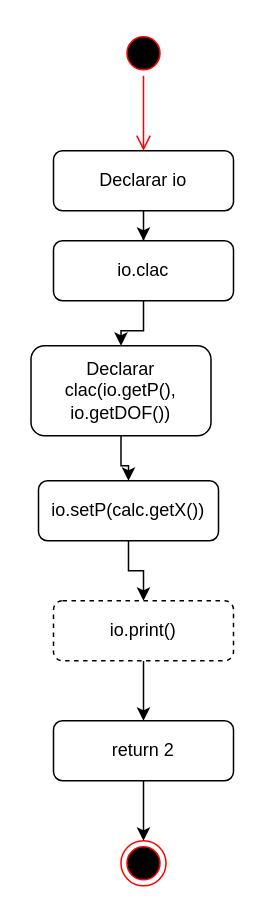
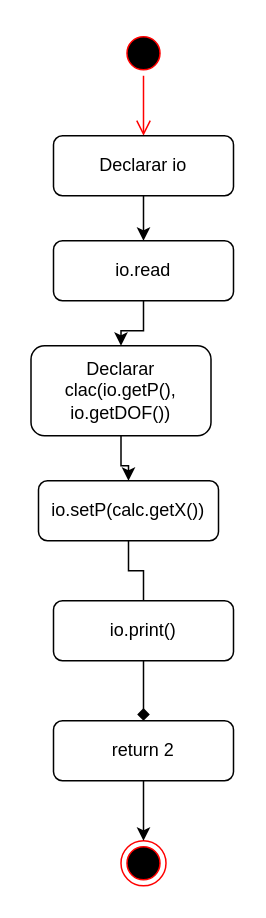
(143, 181) -> (143, 166)
(143, 271) -> (143, 271)
(143, 589) -> (143, 594)
(143, 631) -> (143, 631)
(143, 709) -> (143, 708)
